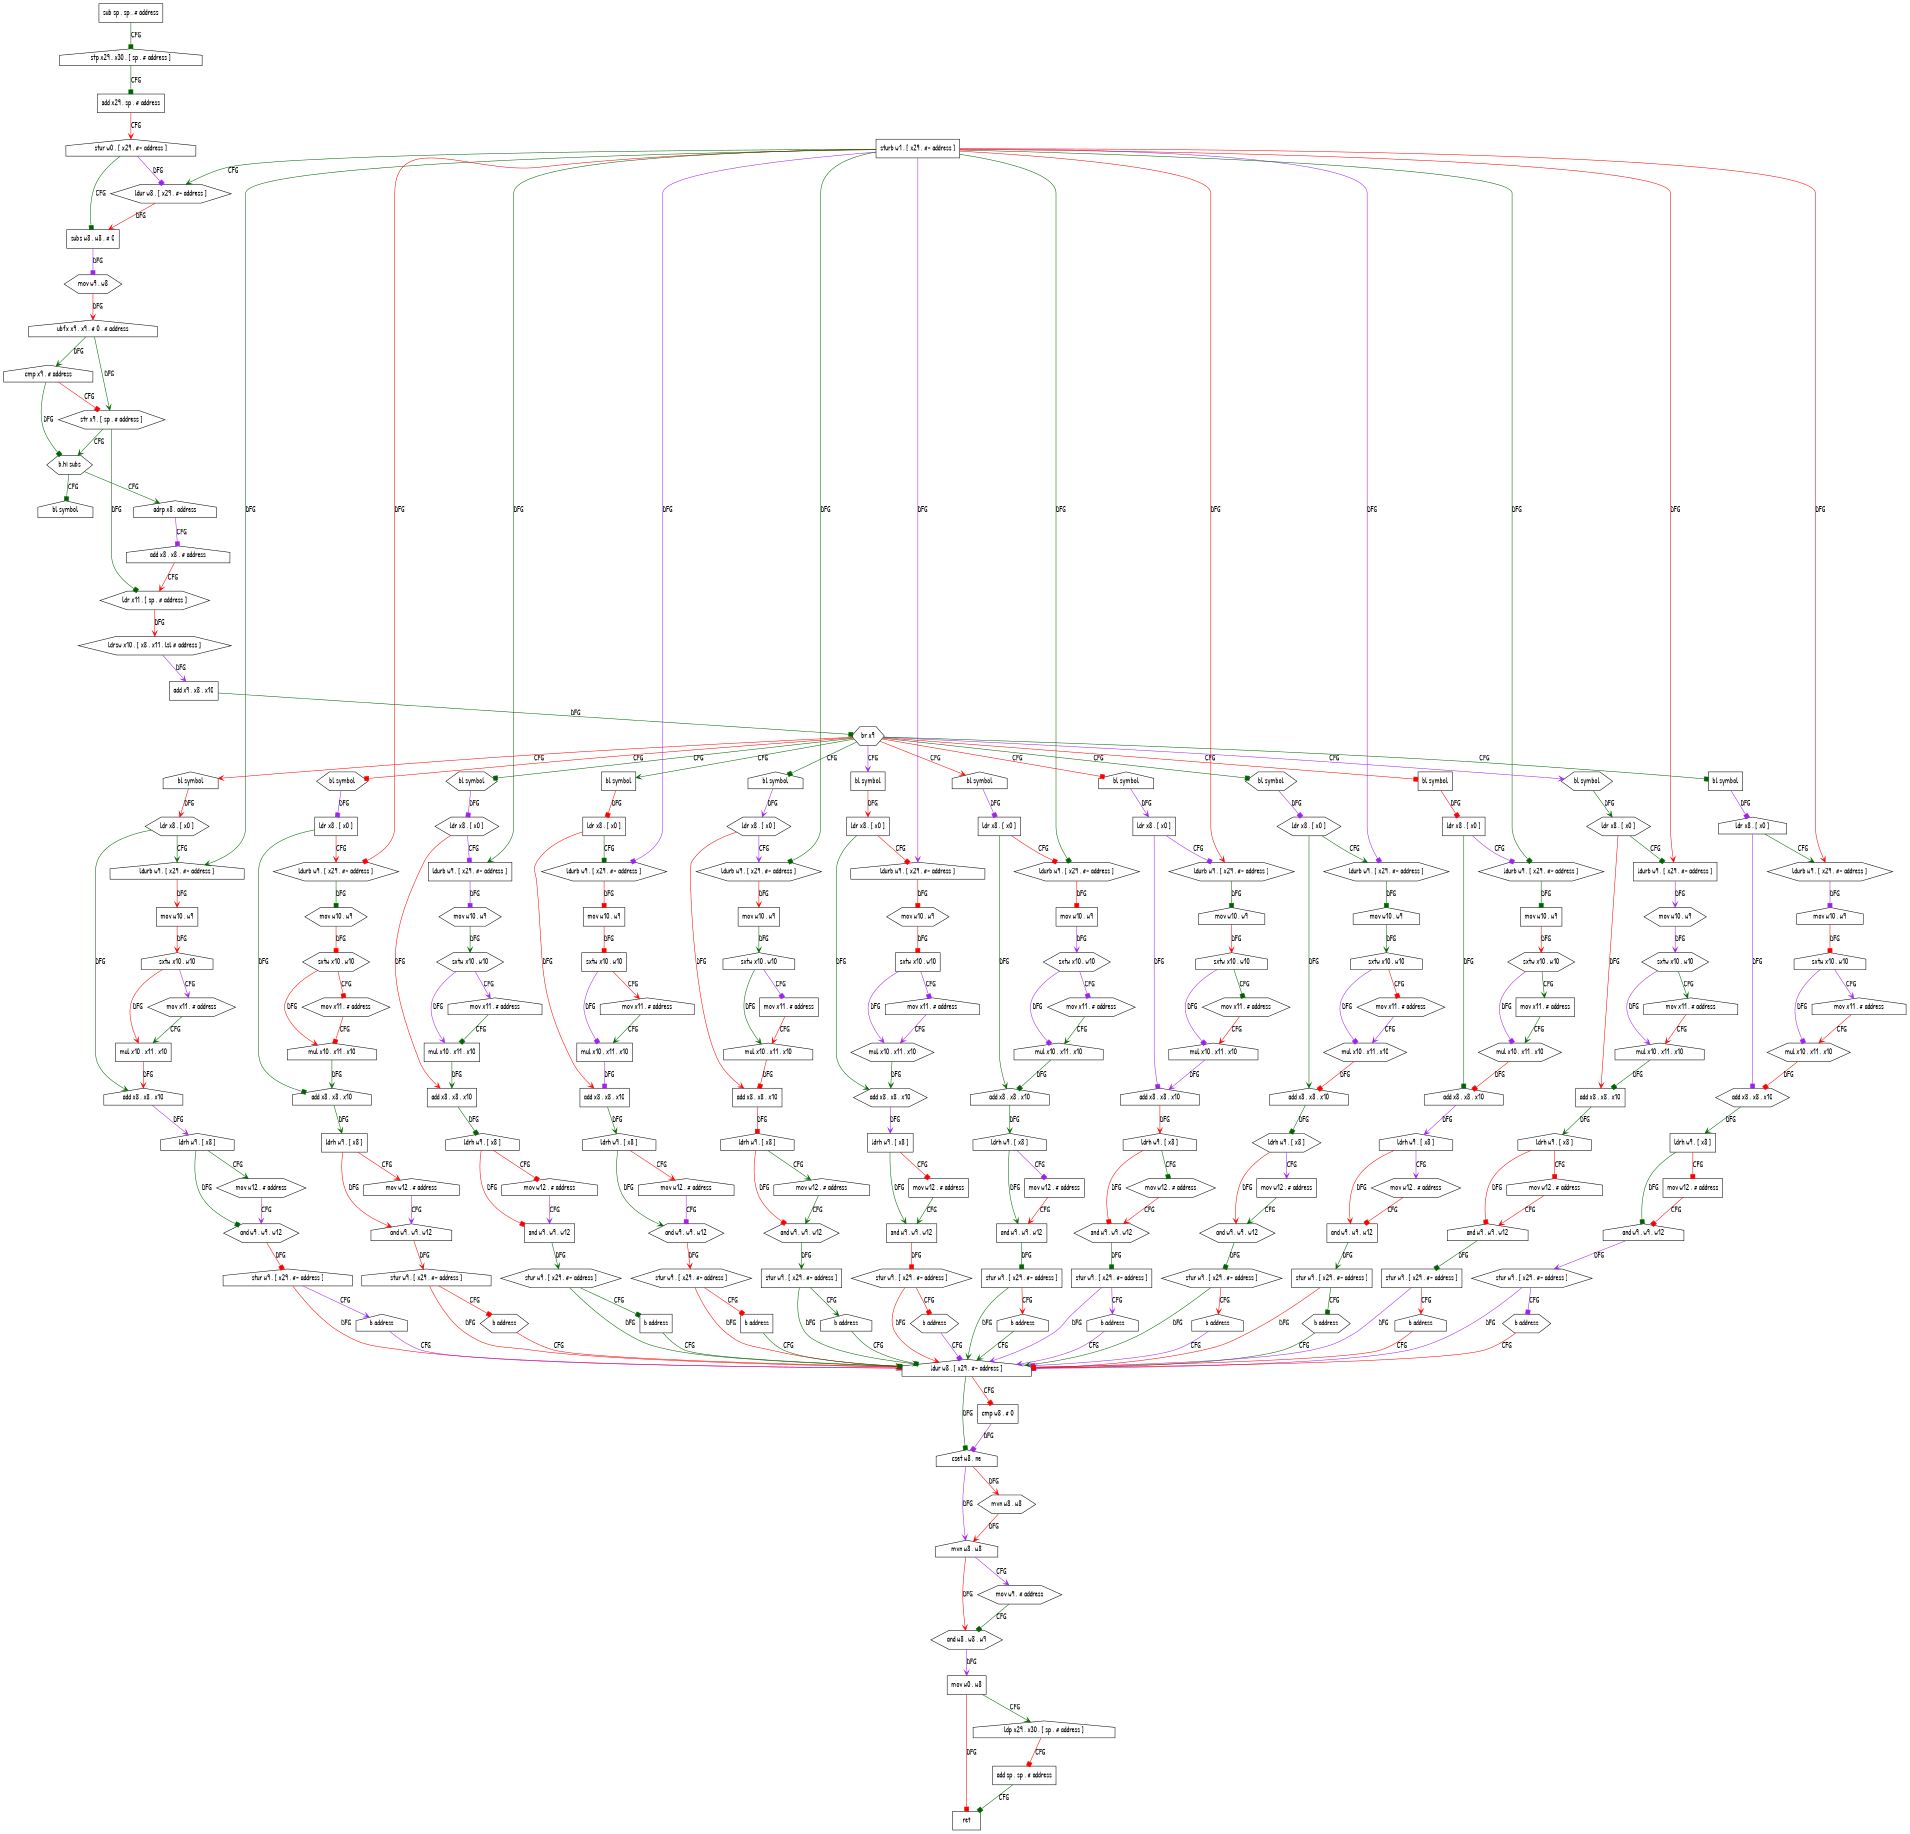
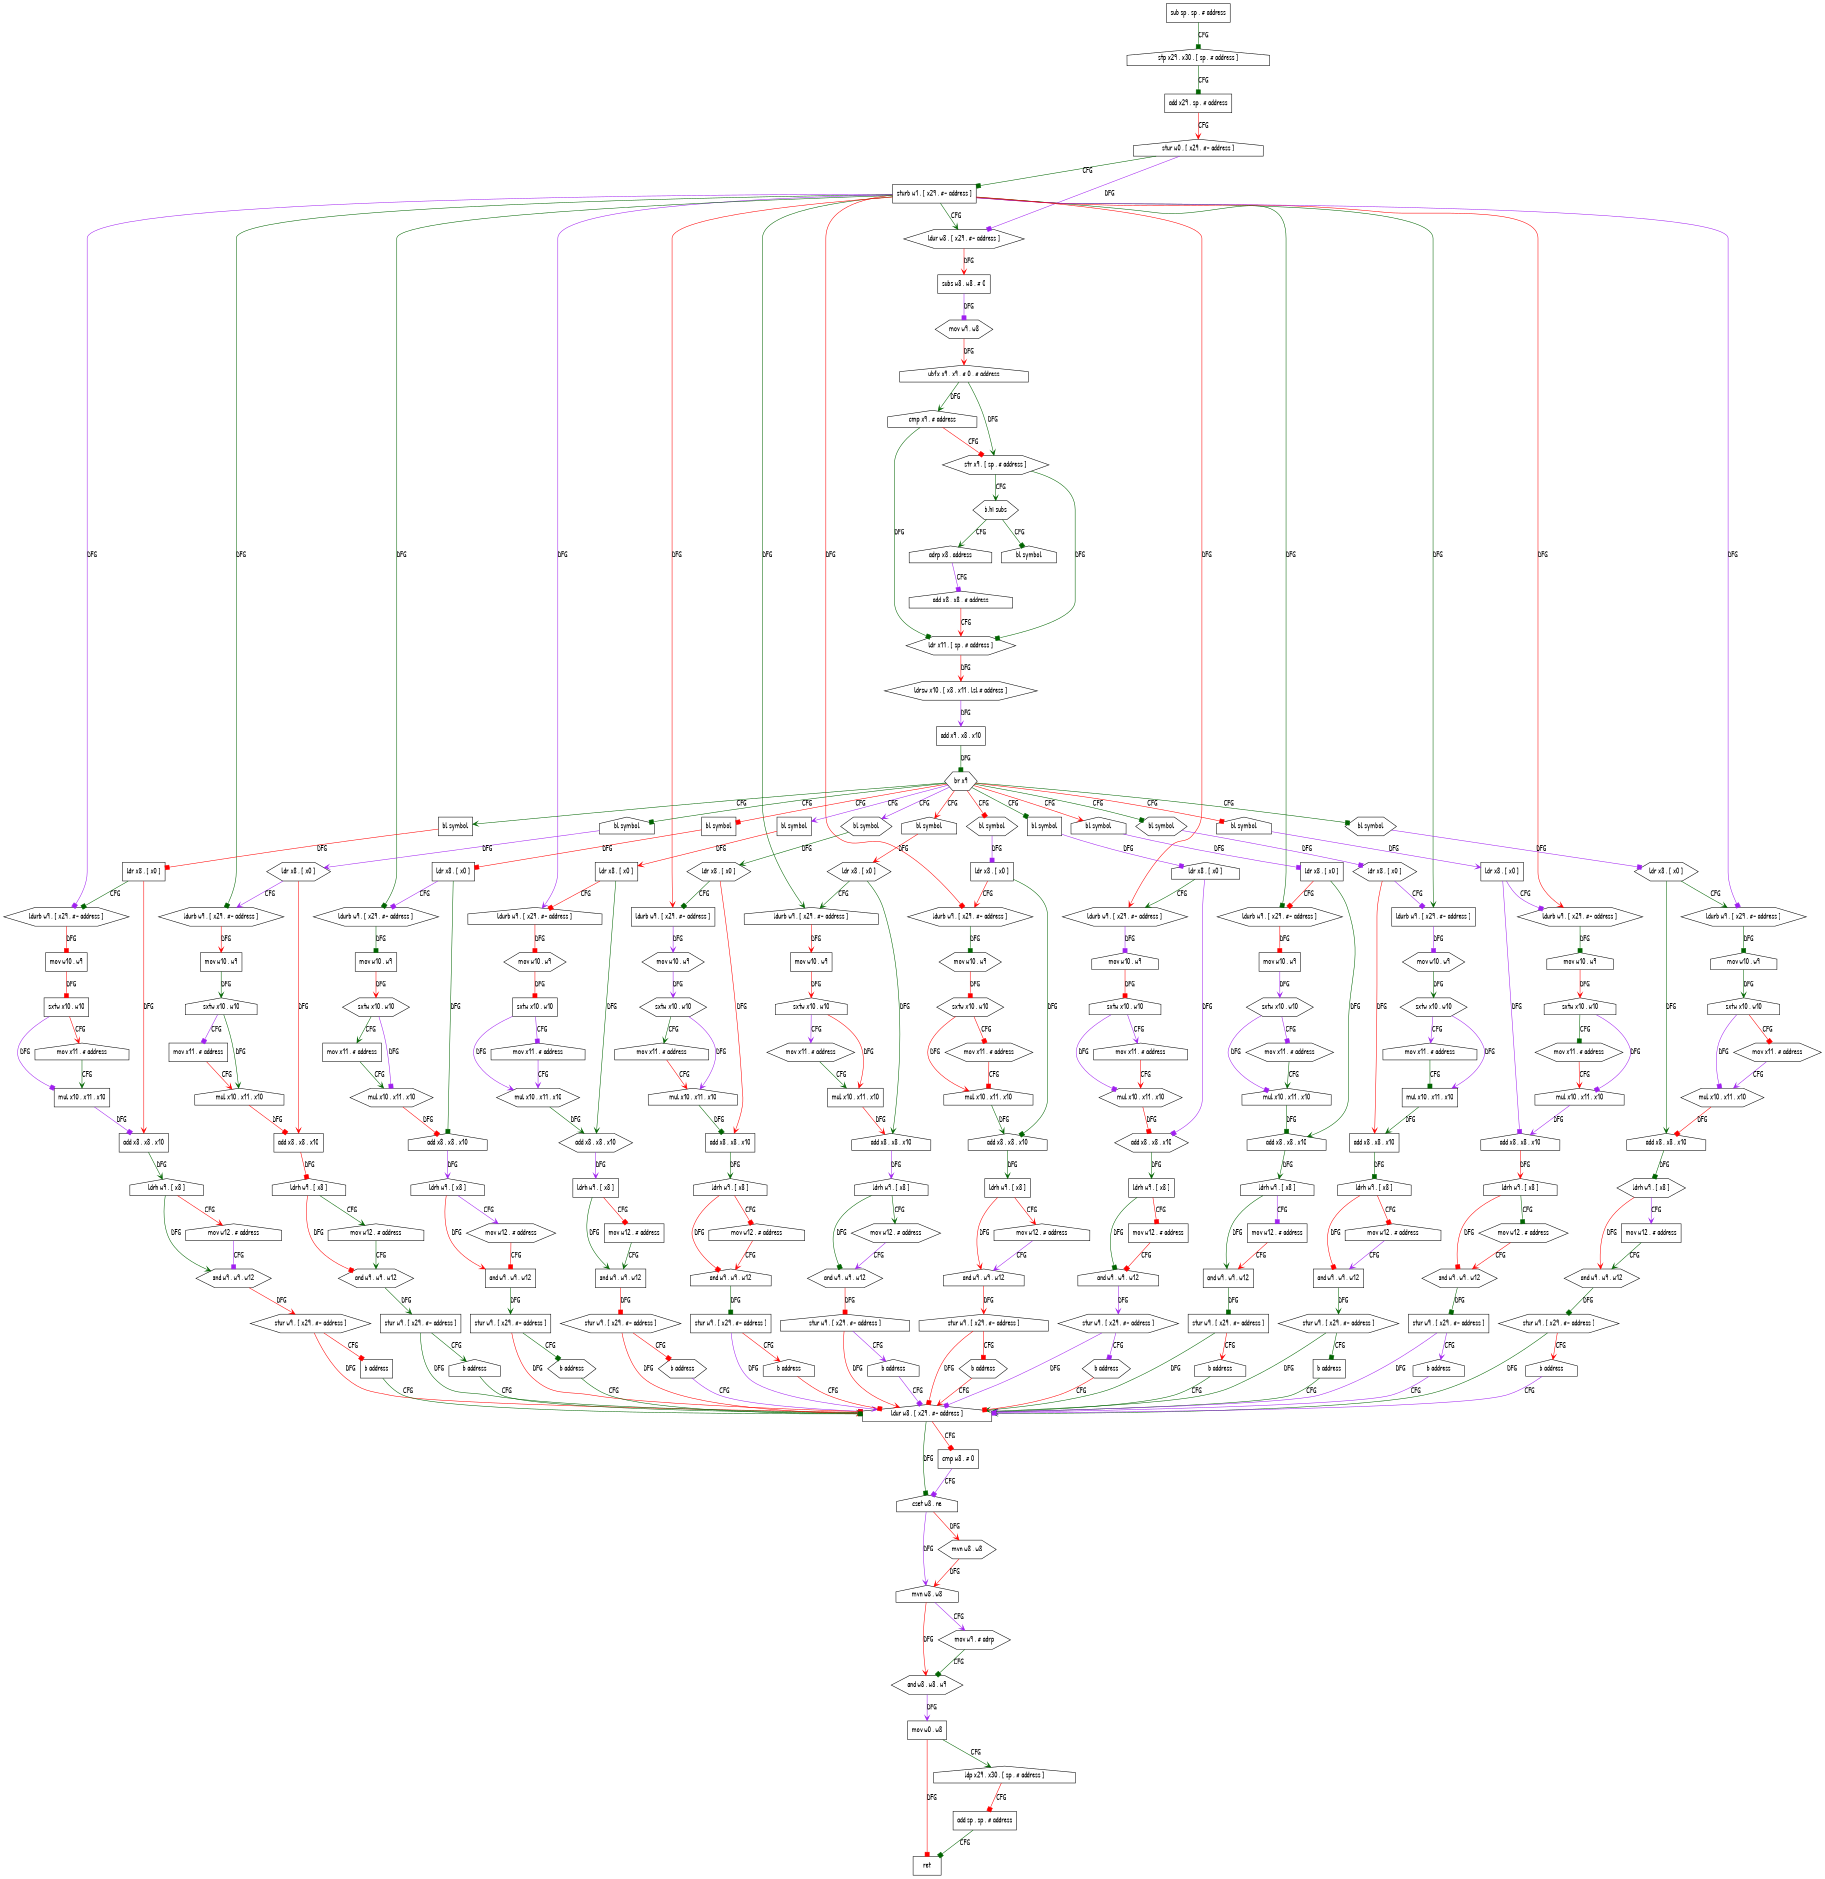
(95, 186) -> (1069, 171)
(42, 419) -> (894, 534)
(989, 1437) -> (950, 1482)
(1020, 1595) -> (974, 1640)
